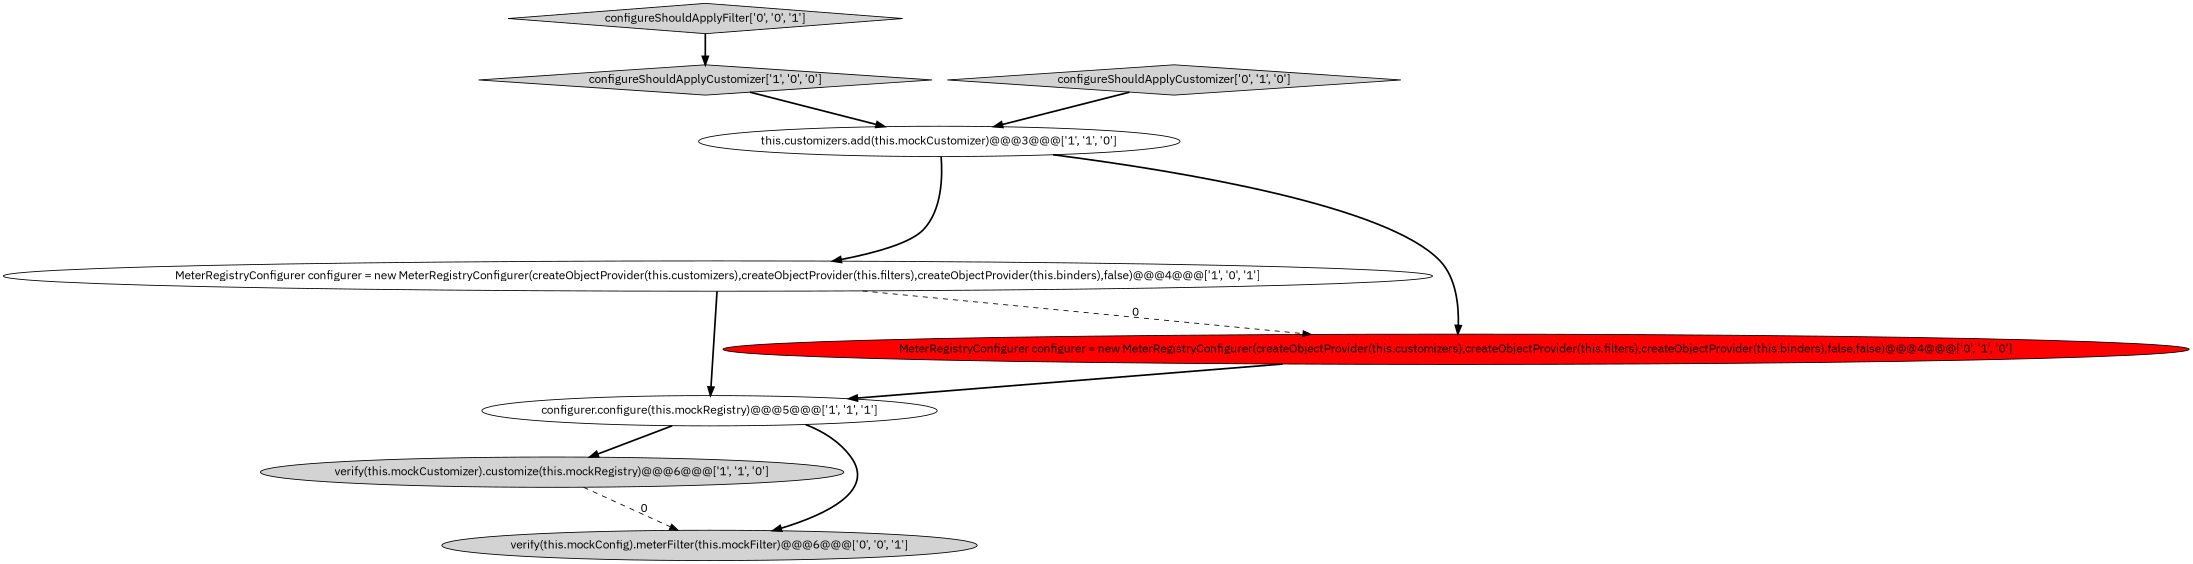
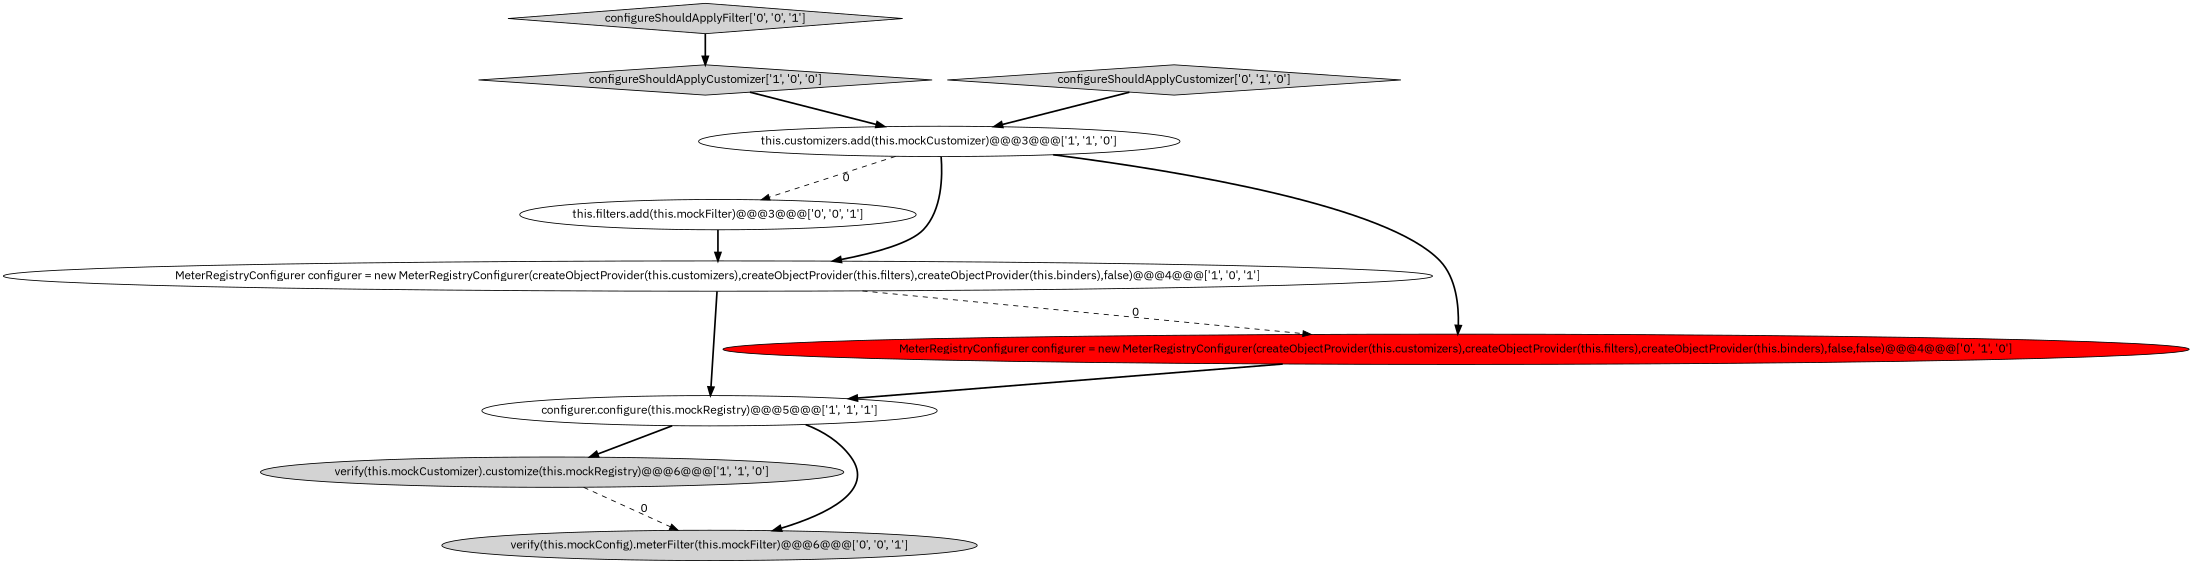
none -> (718, 215)
